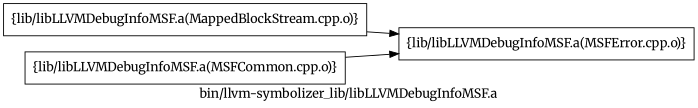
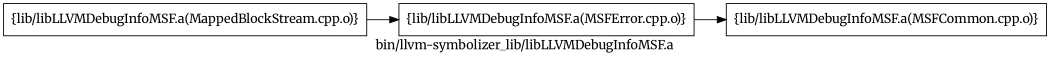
(367, 56) -> (706, 20)
